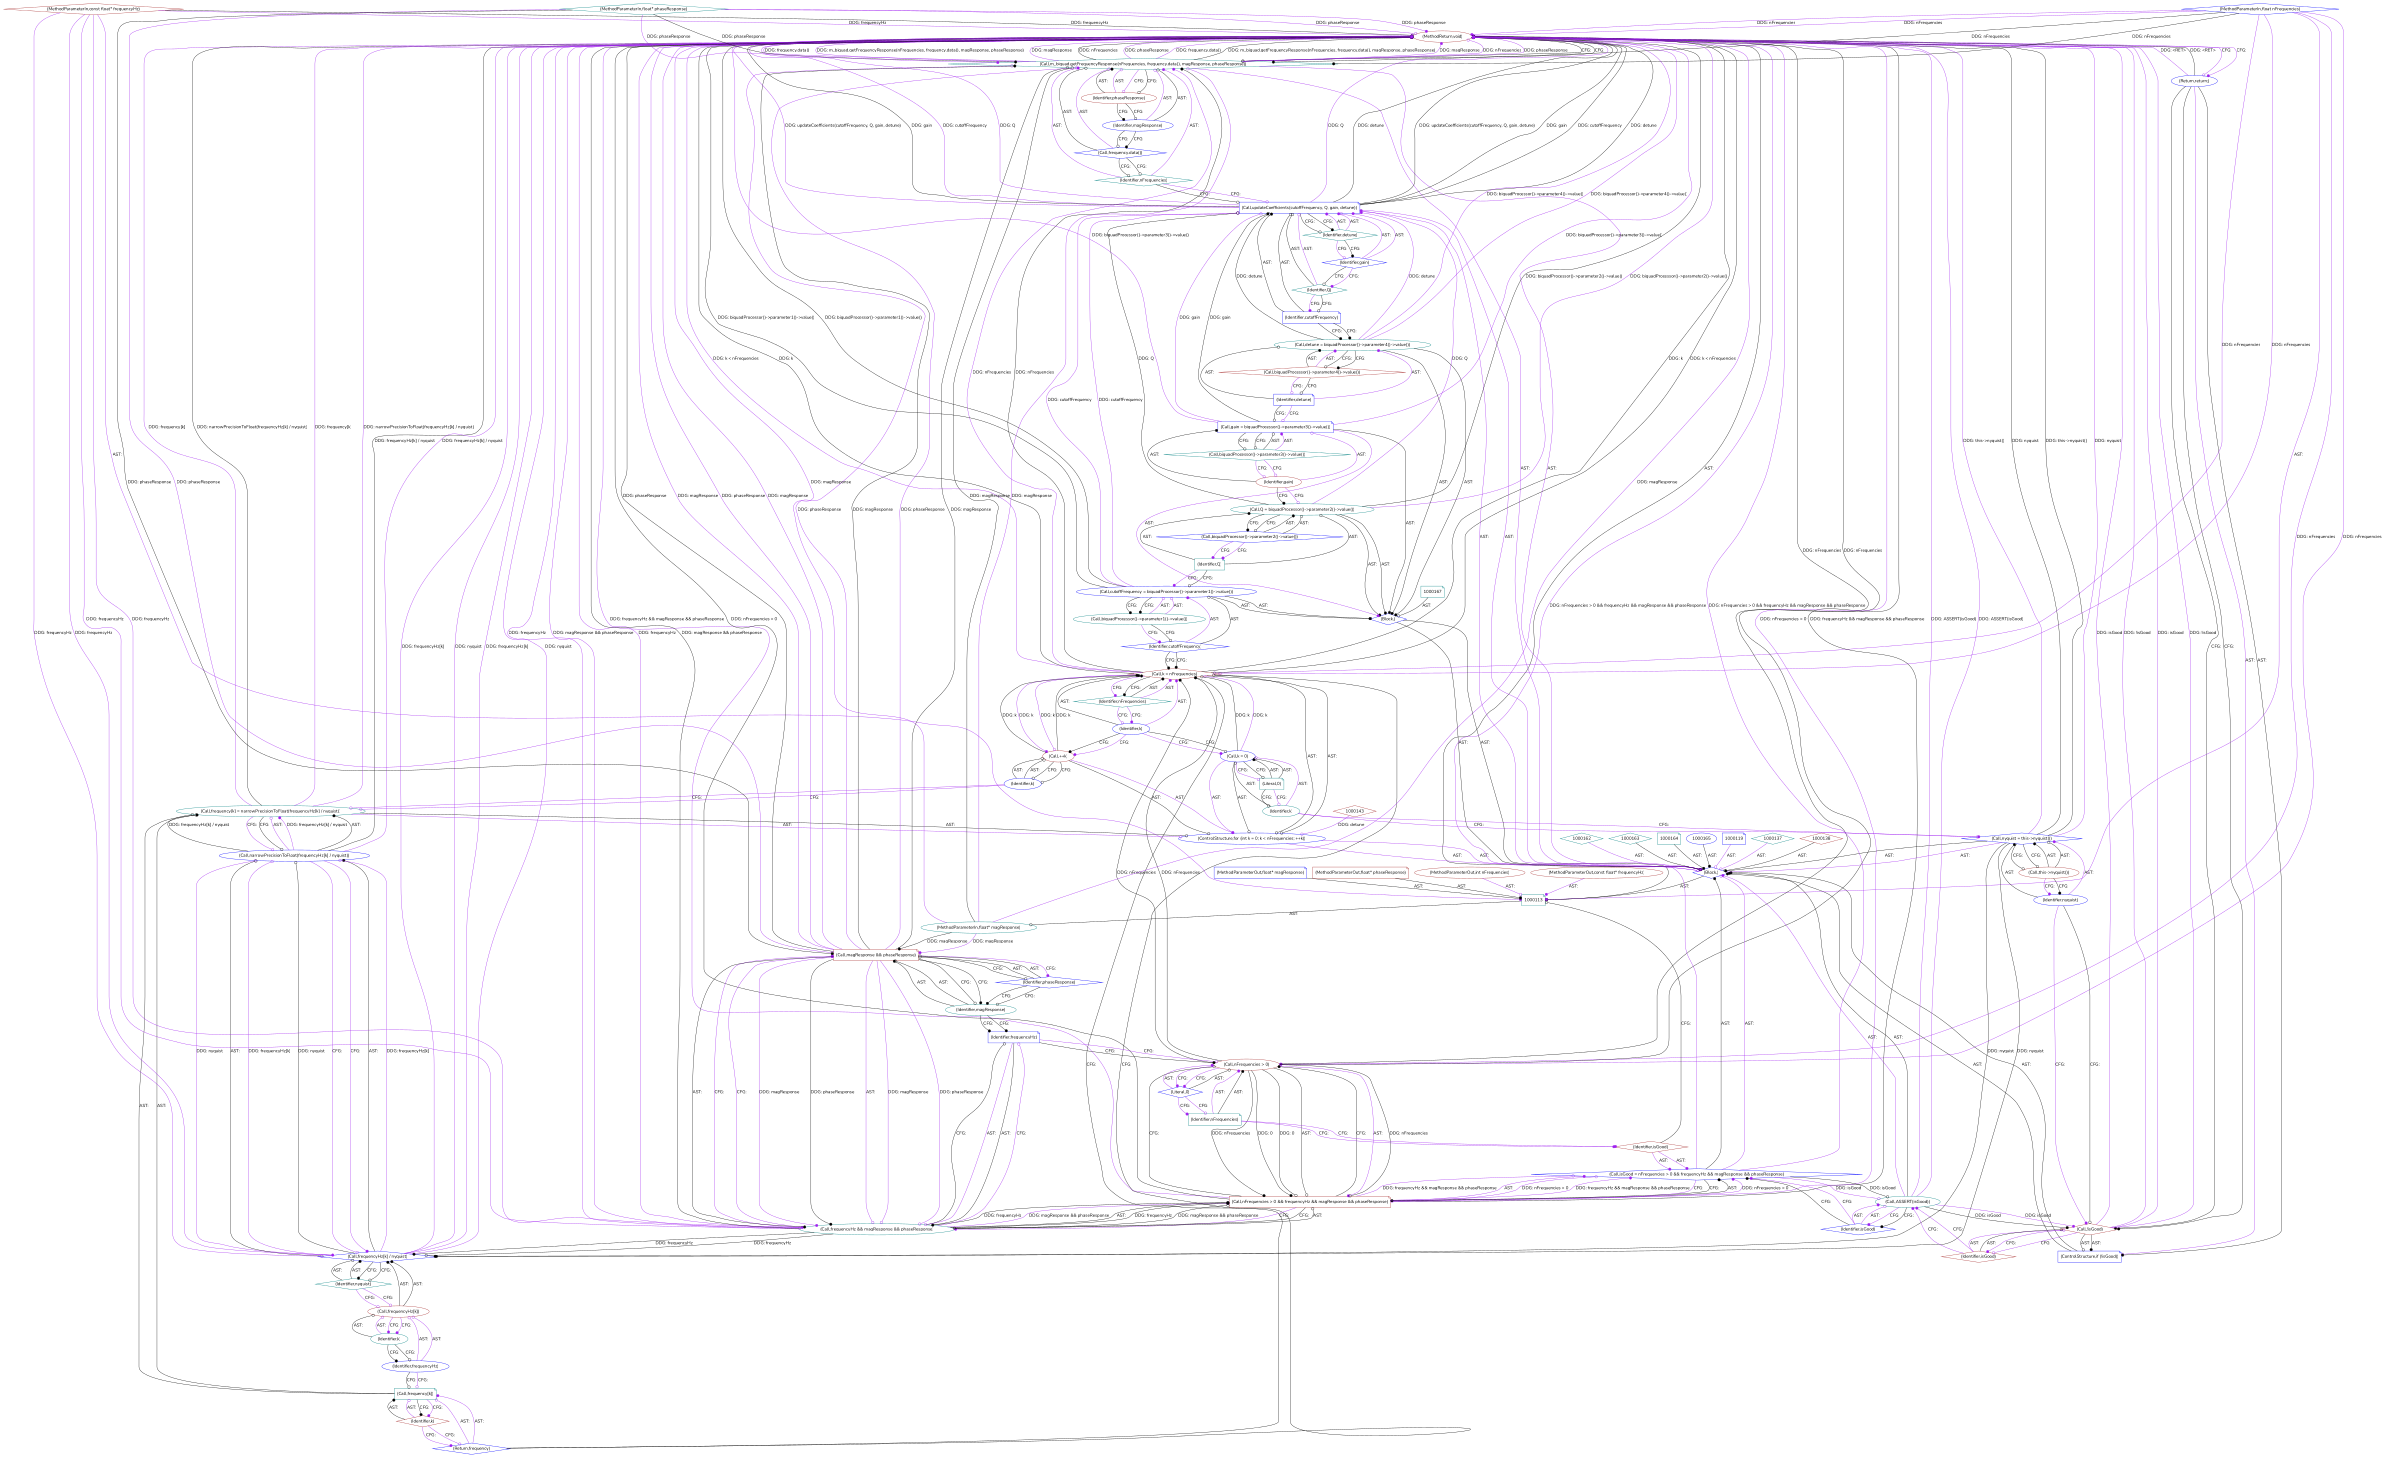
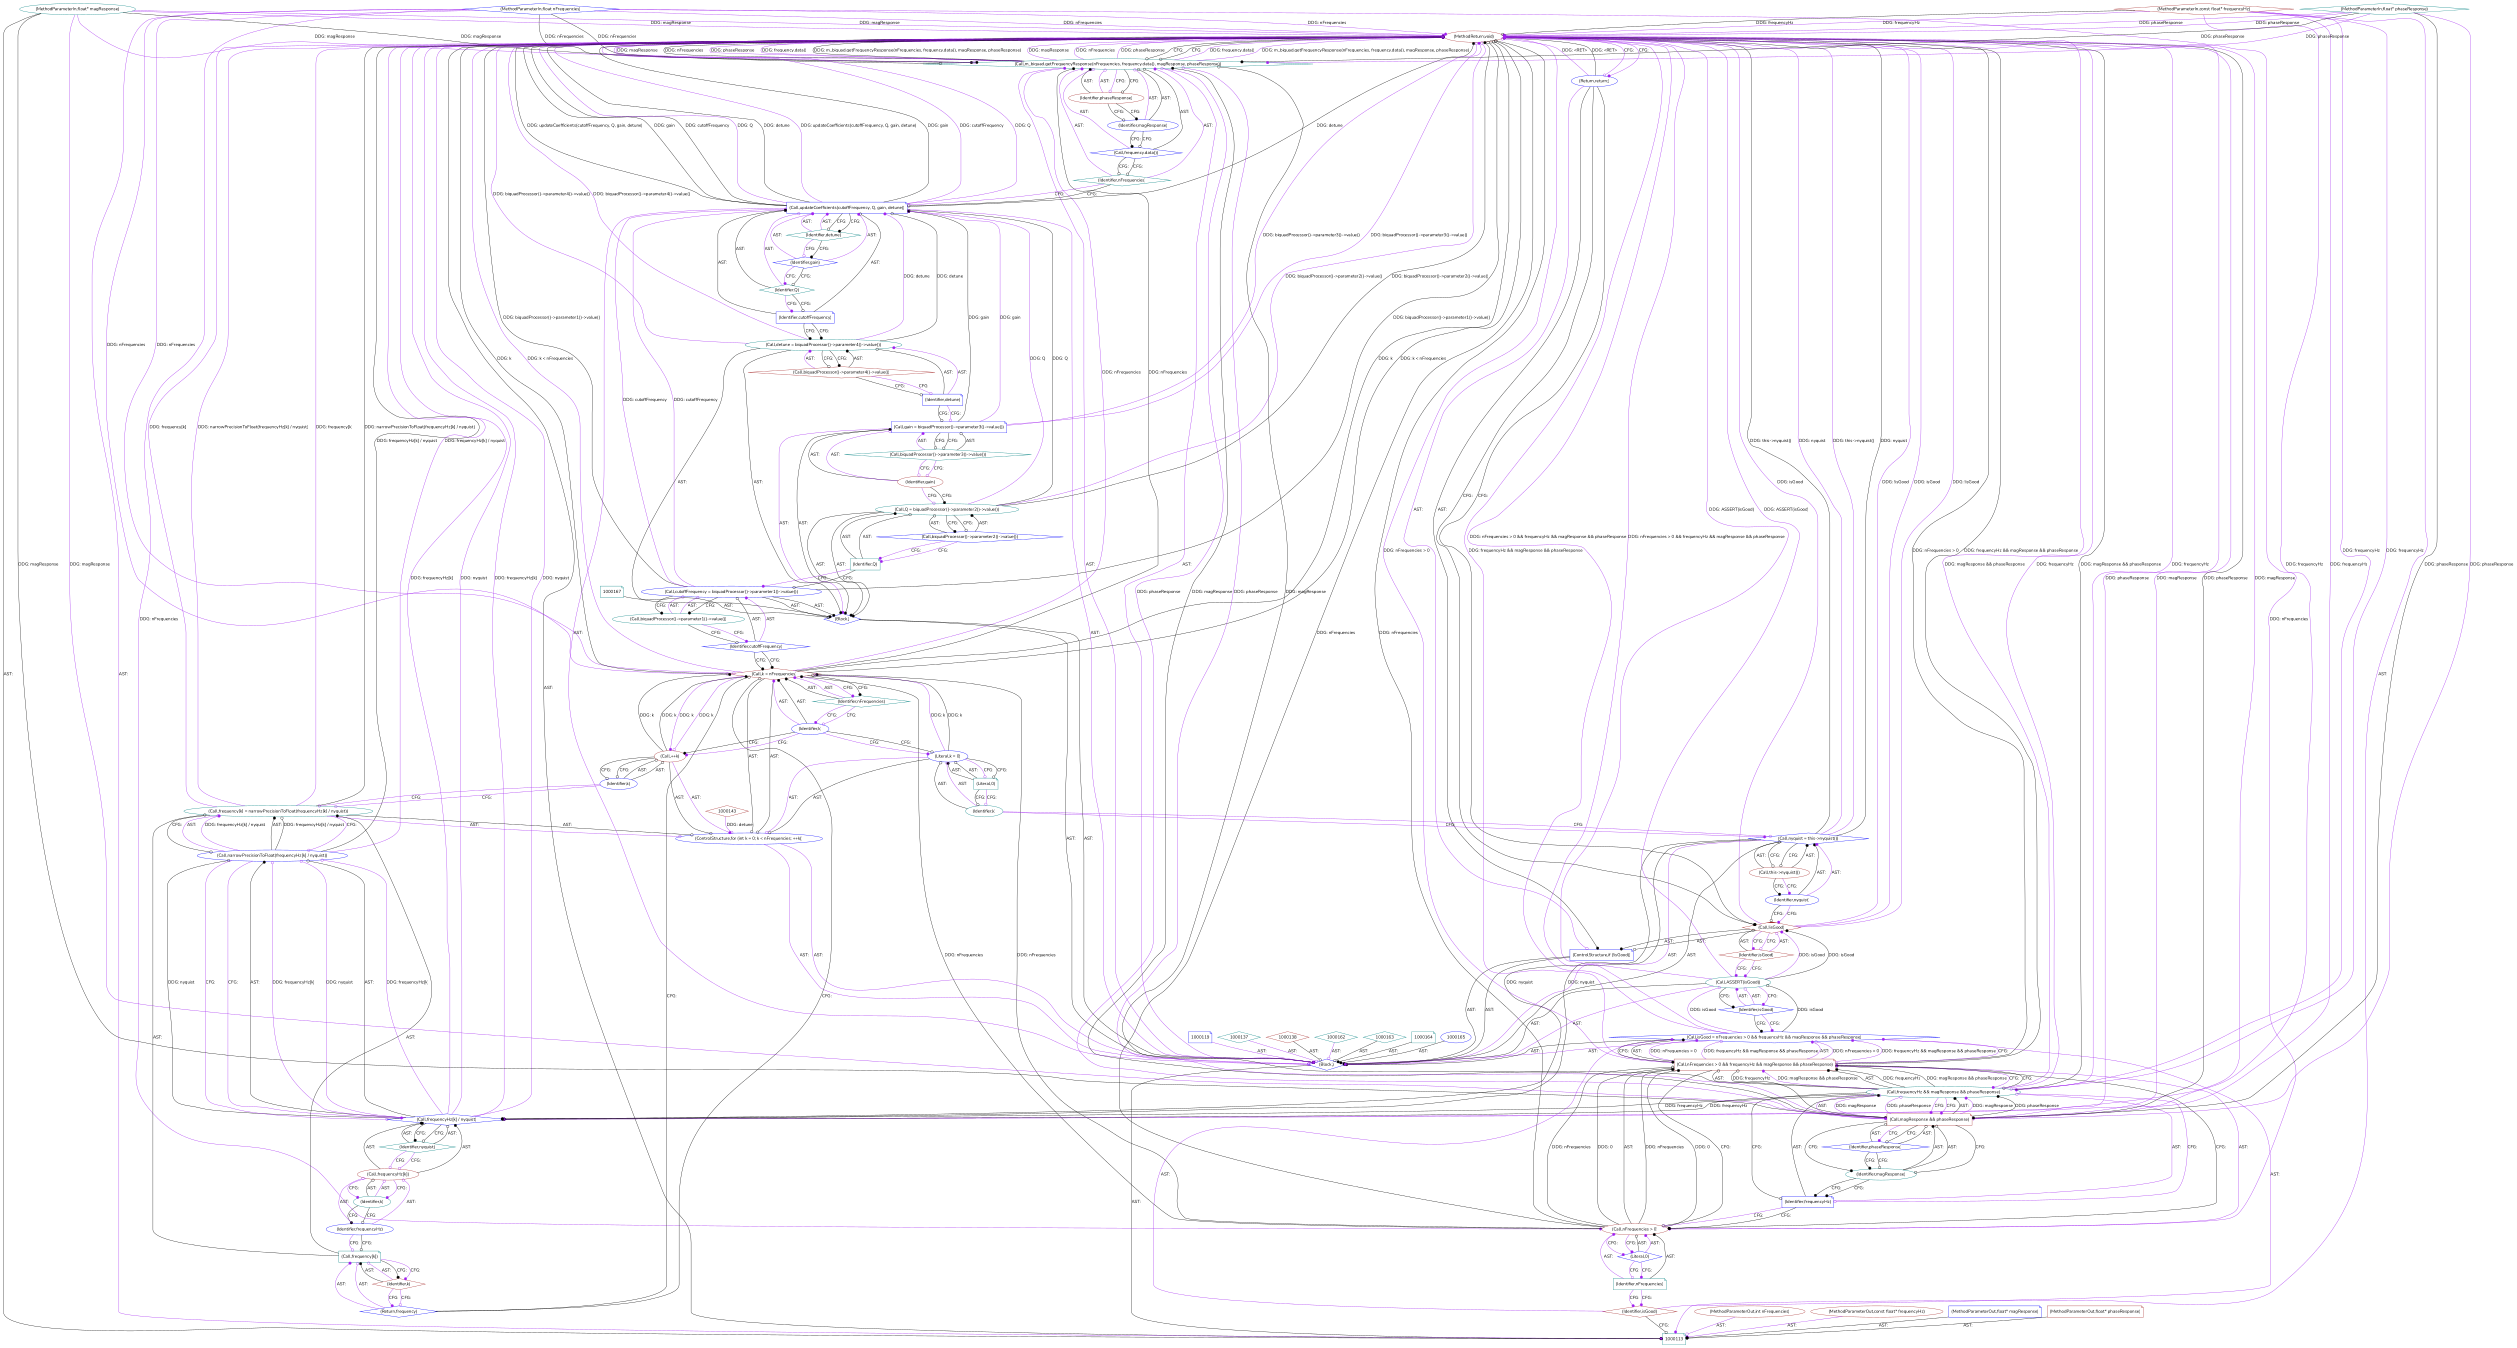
(1238, 756) -> (948, 756)
(1413, 889) -> (1819, 1328)
(1277, 913) -> (168, 1330)
